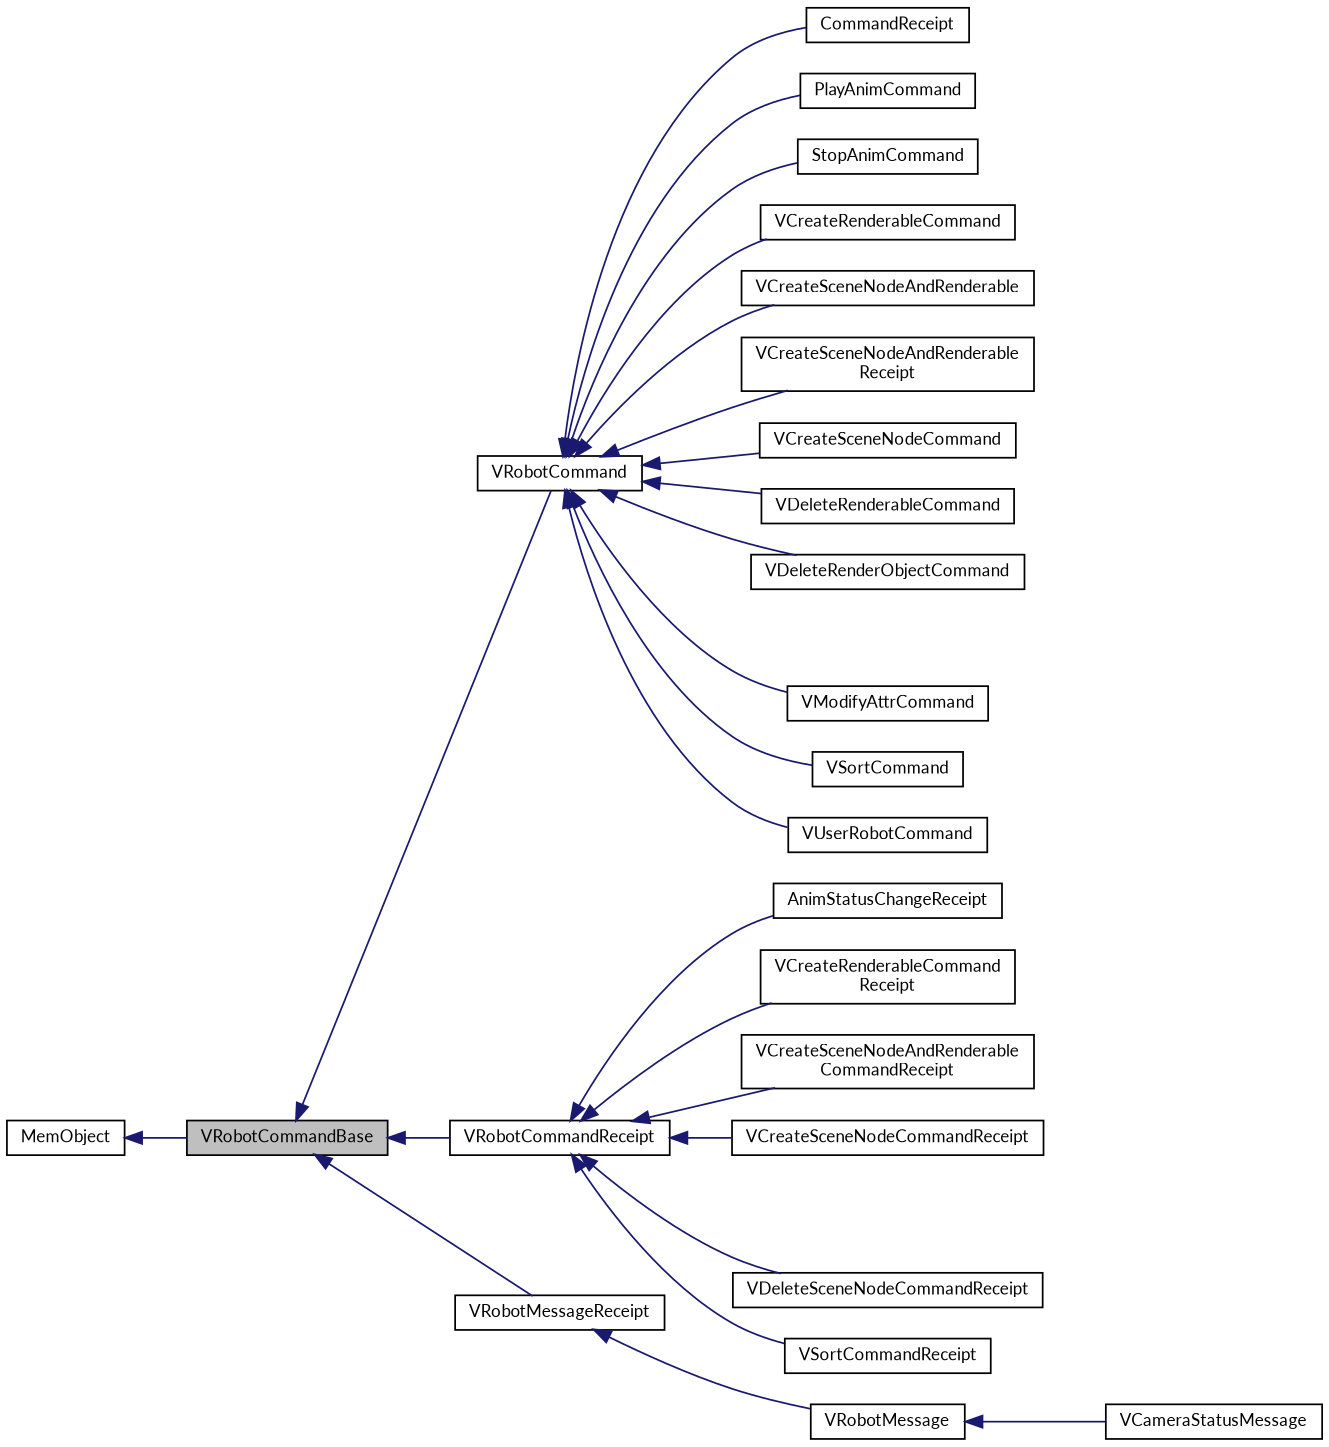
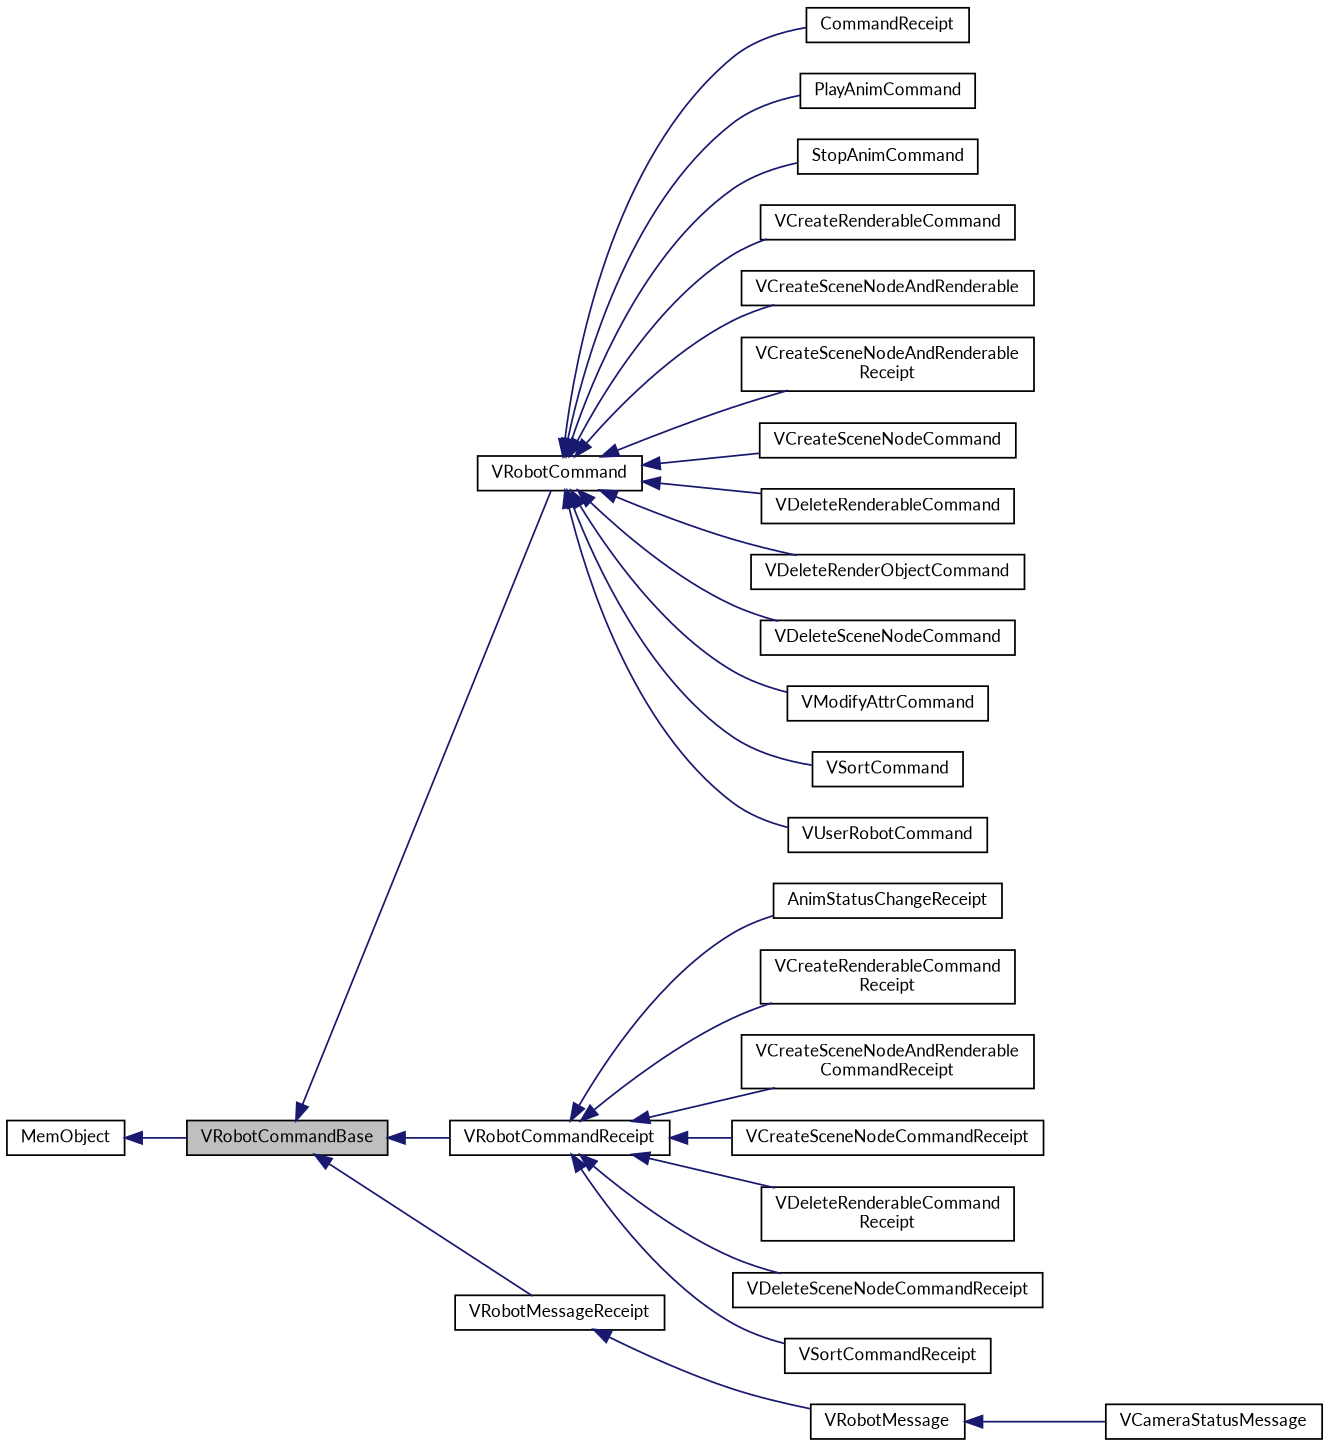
none -> (888, 638)
none -> (888, 1214)
